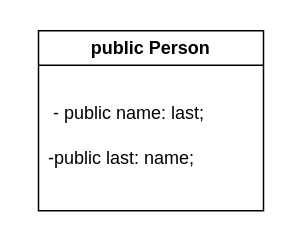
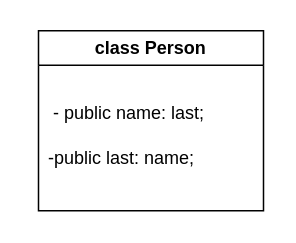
(151, 49) -> (151, 49)
